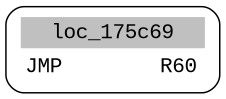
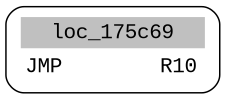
(111, 66) -> (111, 66)
